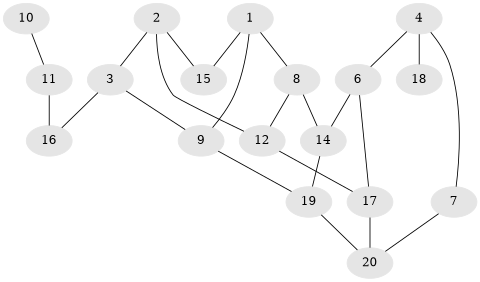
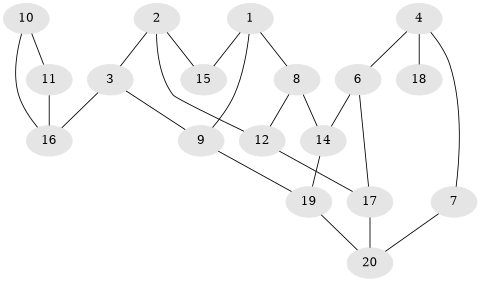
none -> (16, 83)
